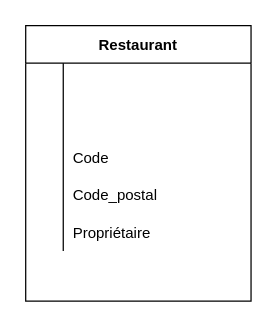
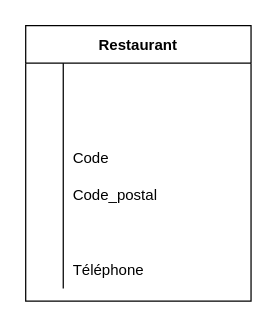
(157, 232) -> none
none -> (157, 269)
